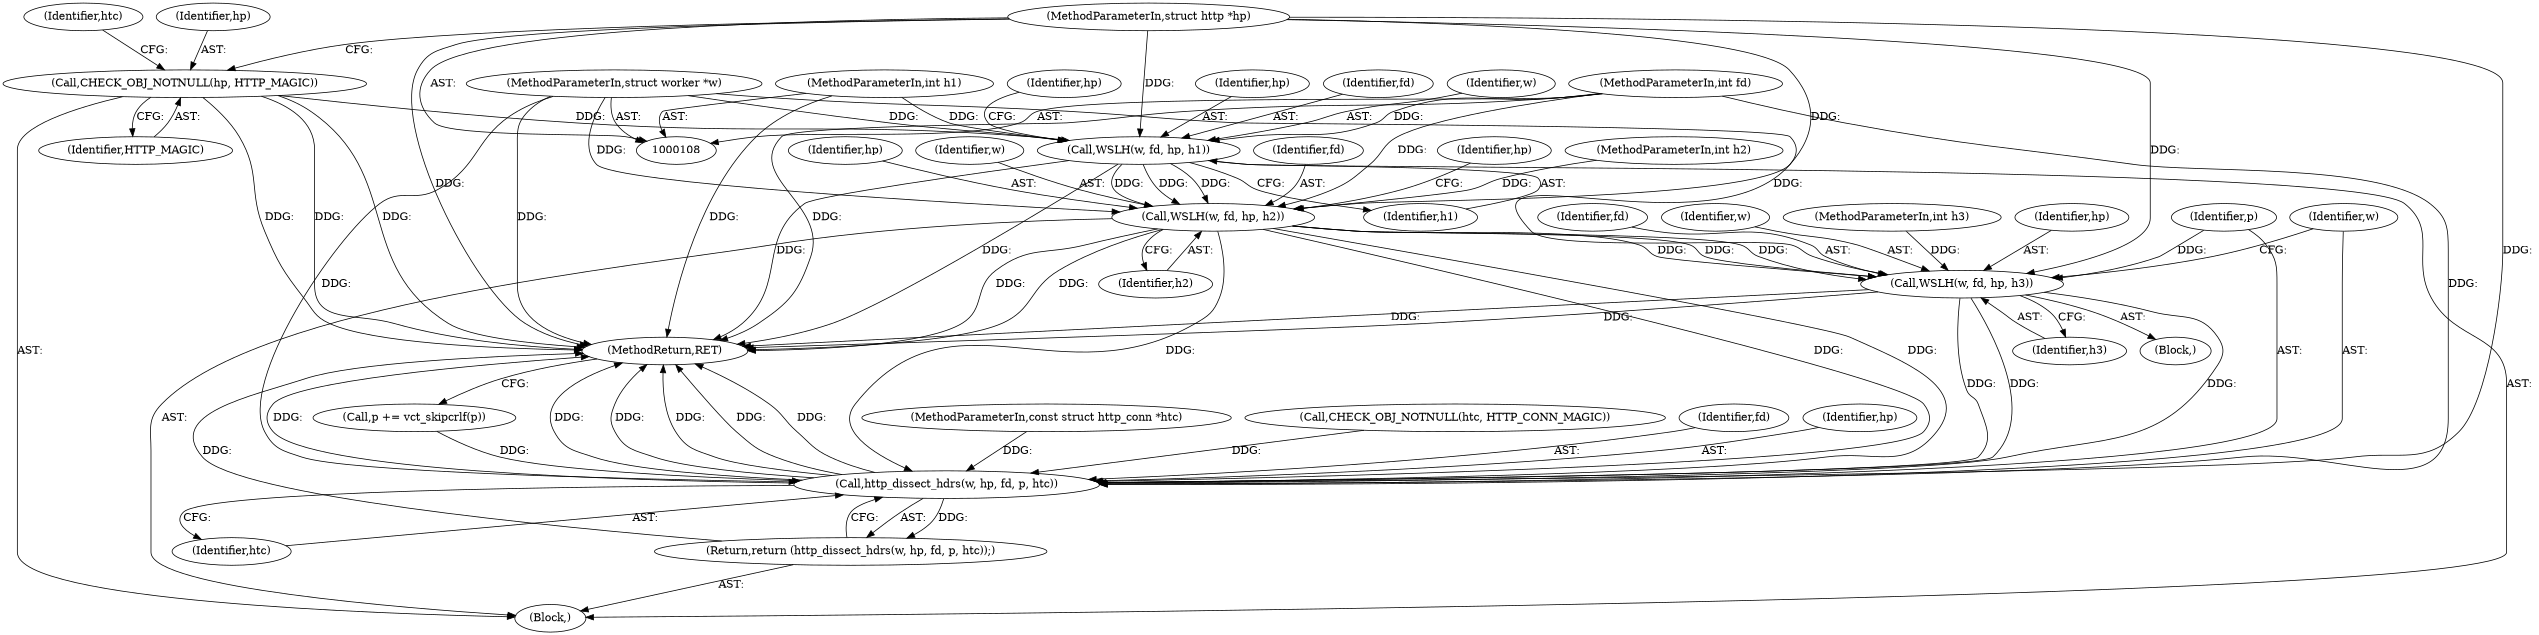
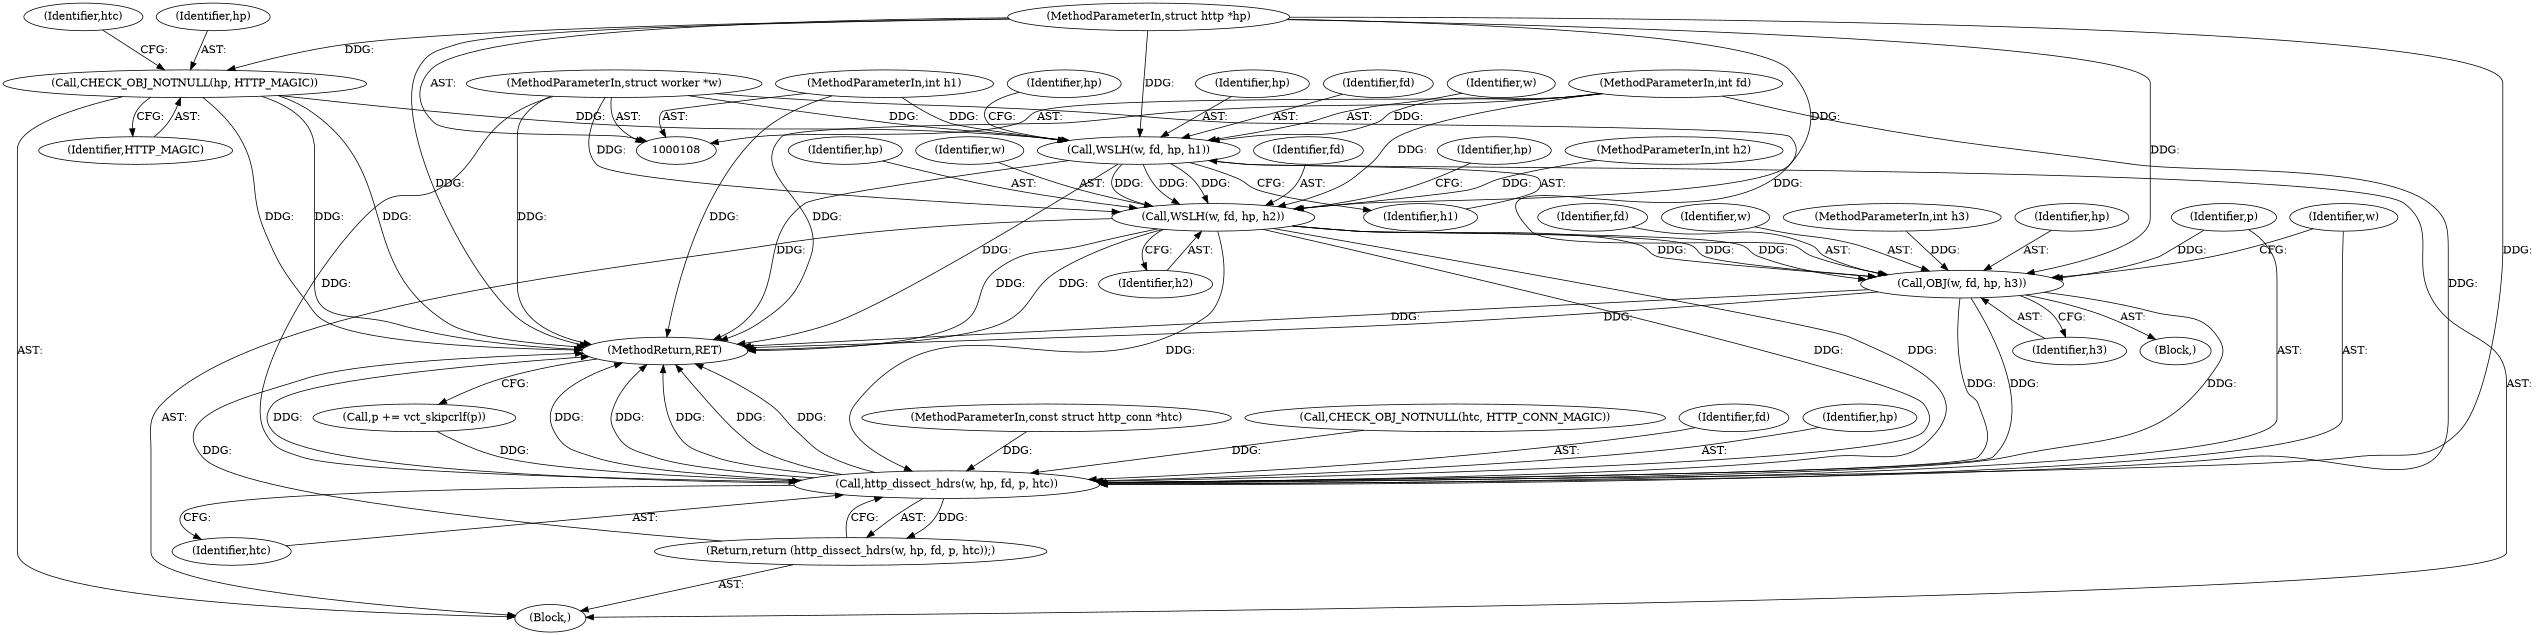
(361, 50) -> (361, 50)
(1962, 284) -> (1962, 284)
